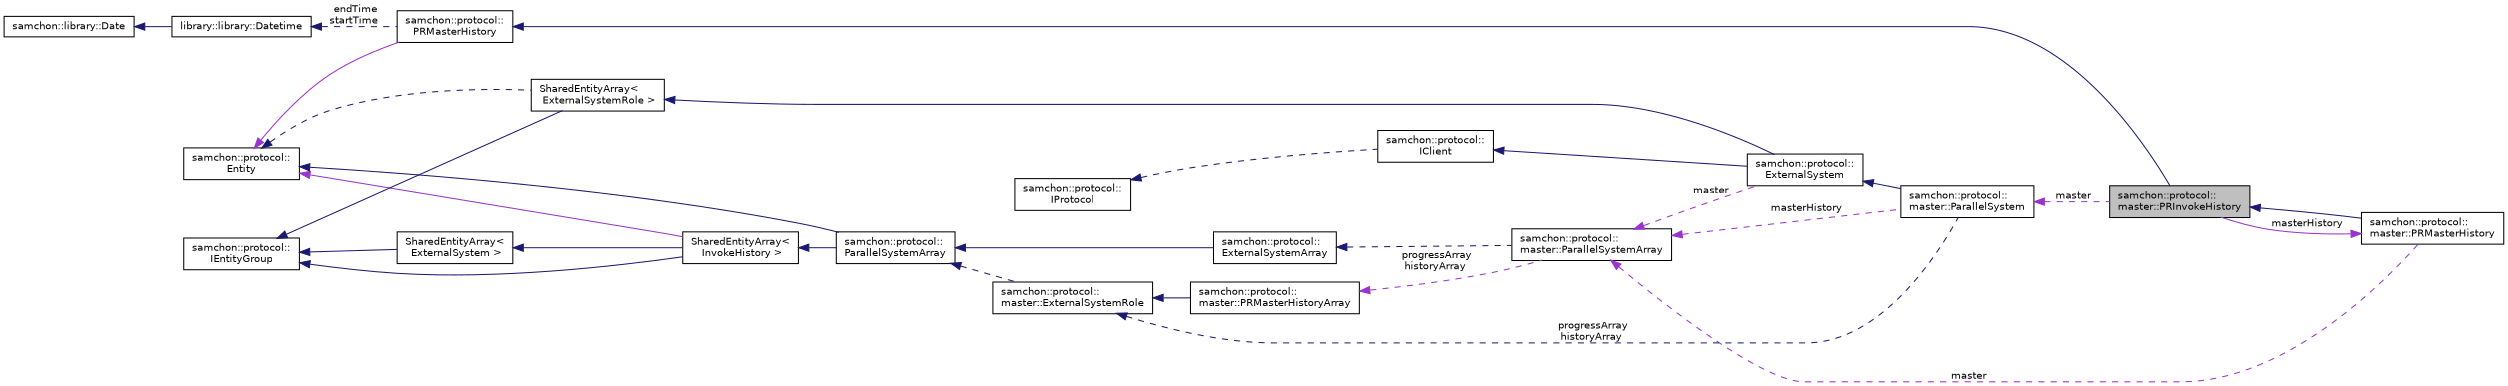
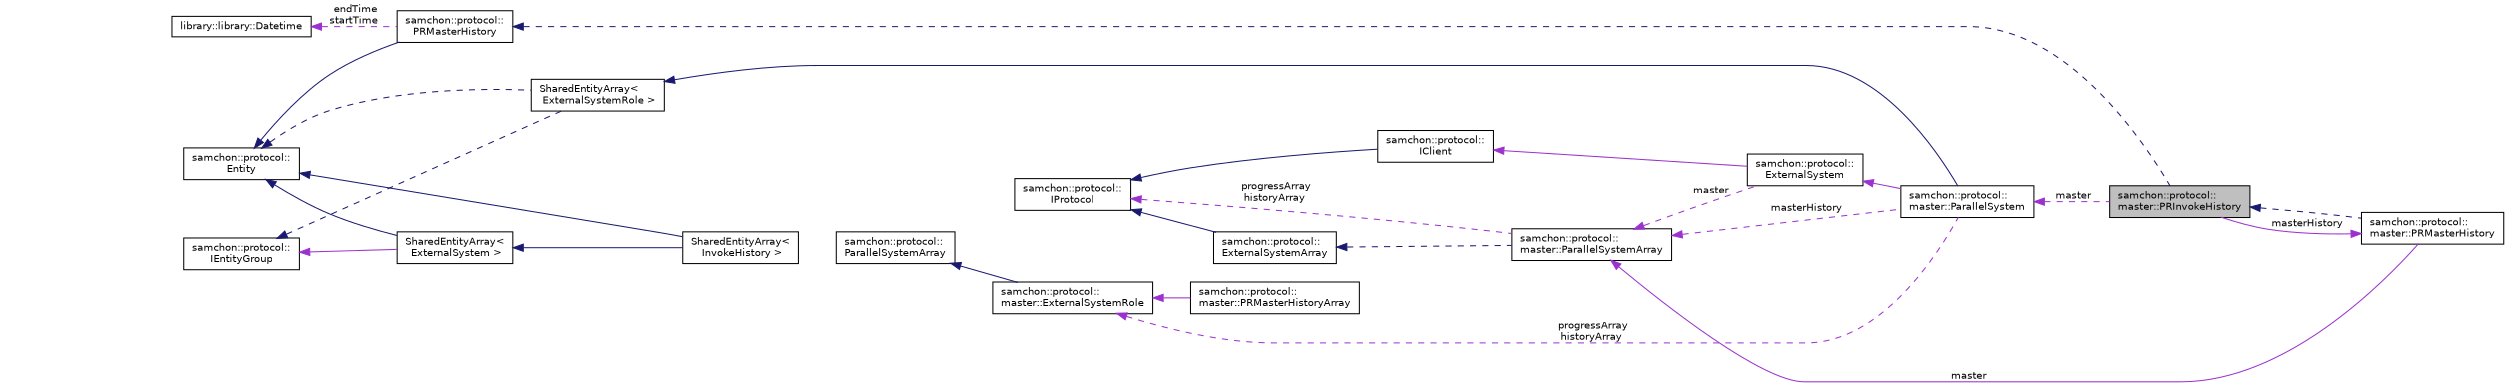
(69, 27) -> none
(359, 27) -> (359, 27)
(1380, 27) -> (1380, 27)
(322, 80) -> (322, 80)
(1229, 104) -> (1341, 66)
(1626, 158) -> (1626, 158)
(1259, 159) -> (1259, 159)
(431, 169) -> (424, 172)
(1887, 186) -> (1887, 186)
(576, 190) -> (340, 218)
(496, 206) -> (496, 206)
(2311, 213) -> (2311, 213)
(823, 248) -> none
(1090, 248) -> (1178, 222)
(353, 251) -> (353, 251)
(497, 274) -> none
(989, 274) -> (989, 274)
(1457, 279) -> (1327, 215)
(1177, 298) -> (1177, 298)
(1568, 343) -> (1568, 343)
(2023, 382) -> (2023, 382)
